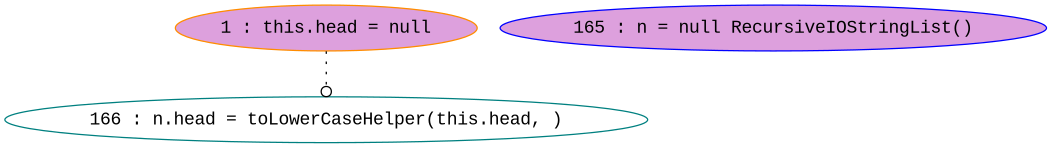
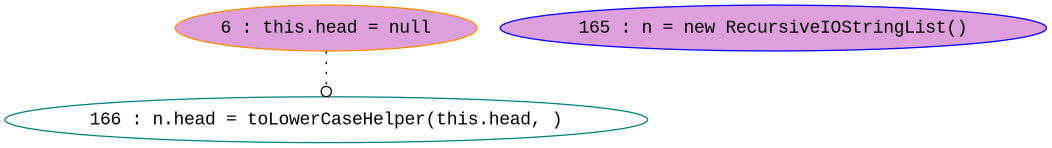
(326, 28) -> (326, 28)
(773, 28) -> (773, 28)
